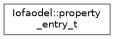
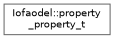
(57, 19) -> (57, 19)
